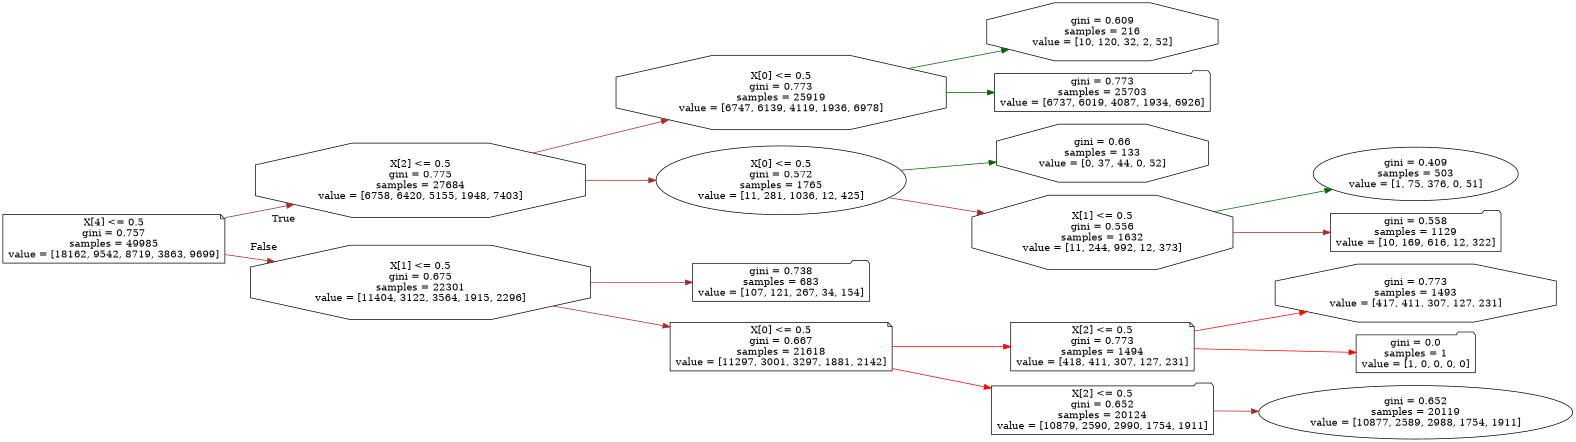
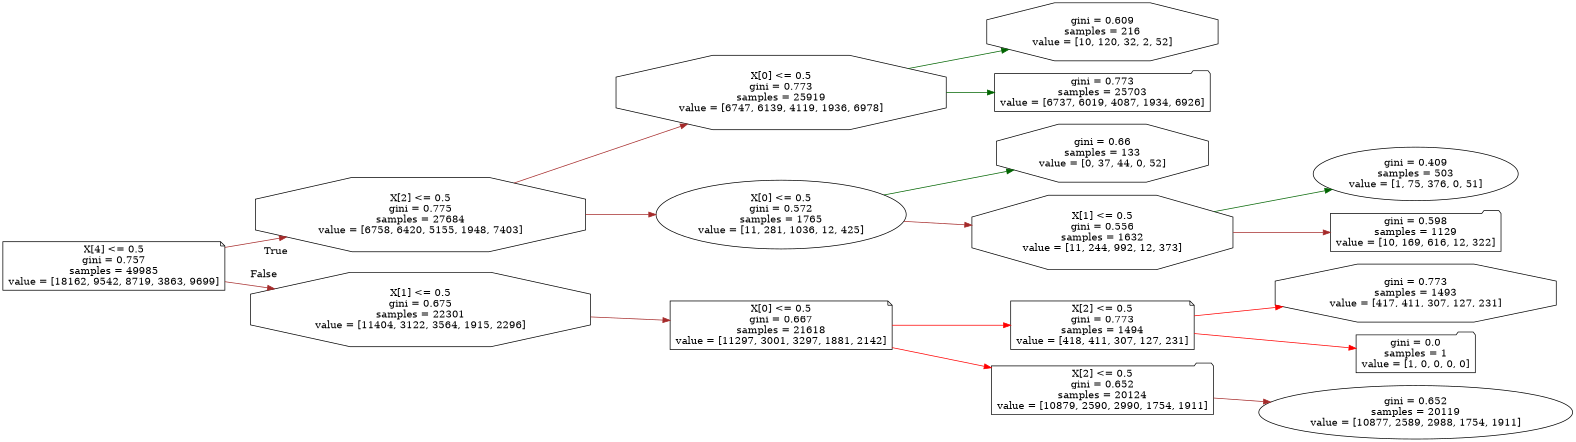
(1416, 232) -> (1416, 232)
(781, 282) -> none
